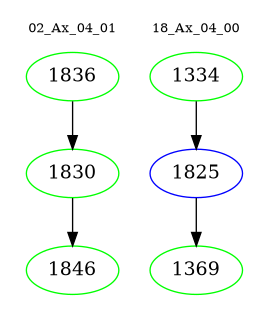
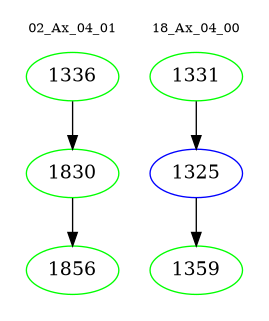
(73, 77) -> (73, 77)
(196, 77) -> (196, 77)
(196, 173) -> (196, 173)
(73, 270) -> (73, 270)
(196, 270) -> (196, 270)
